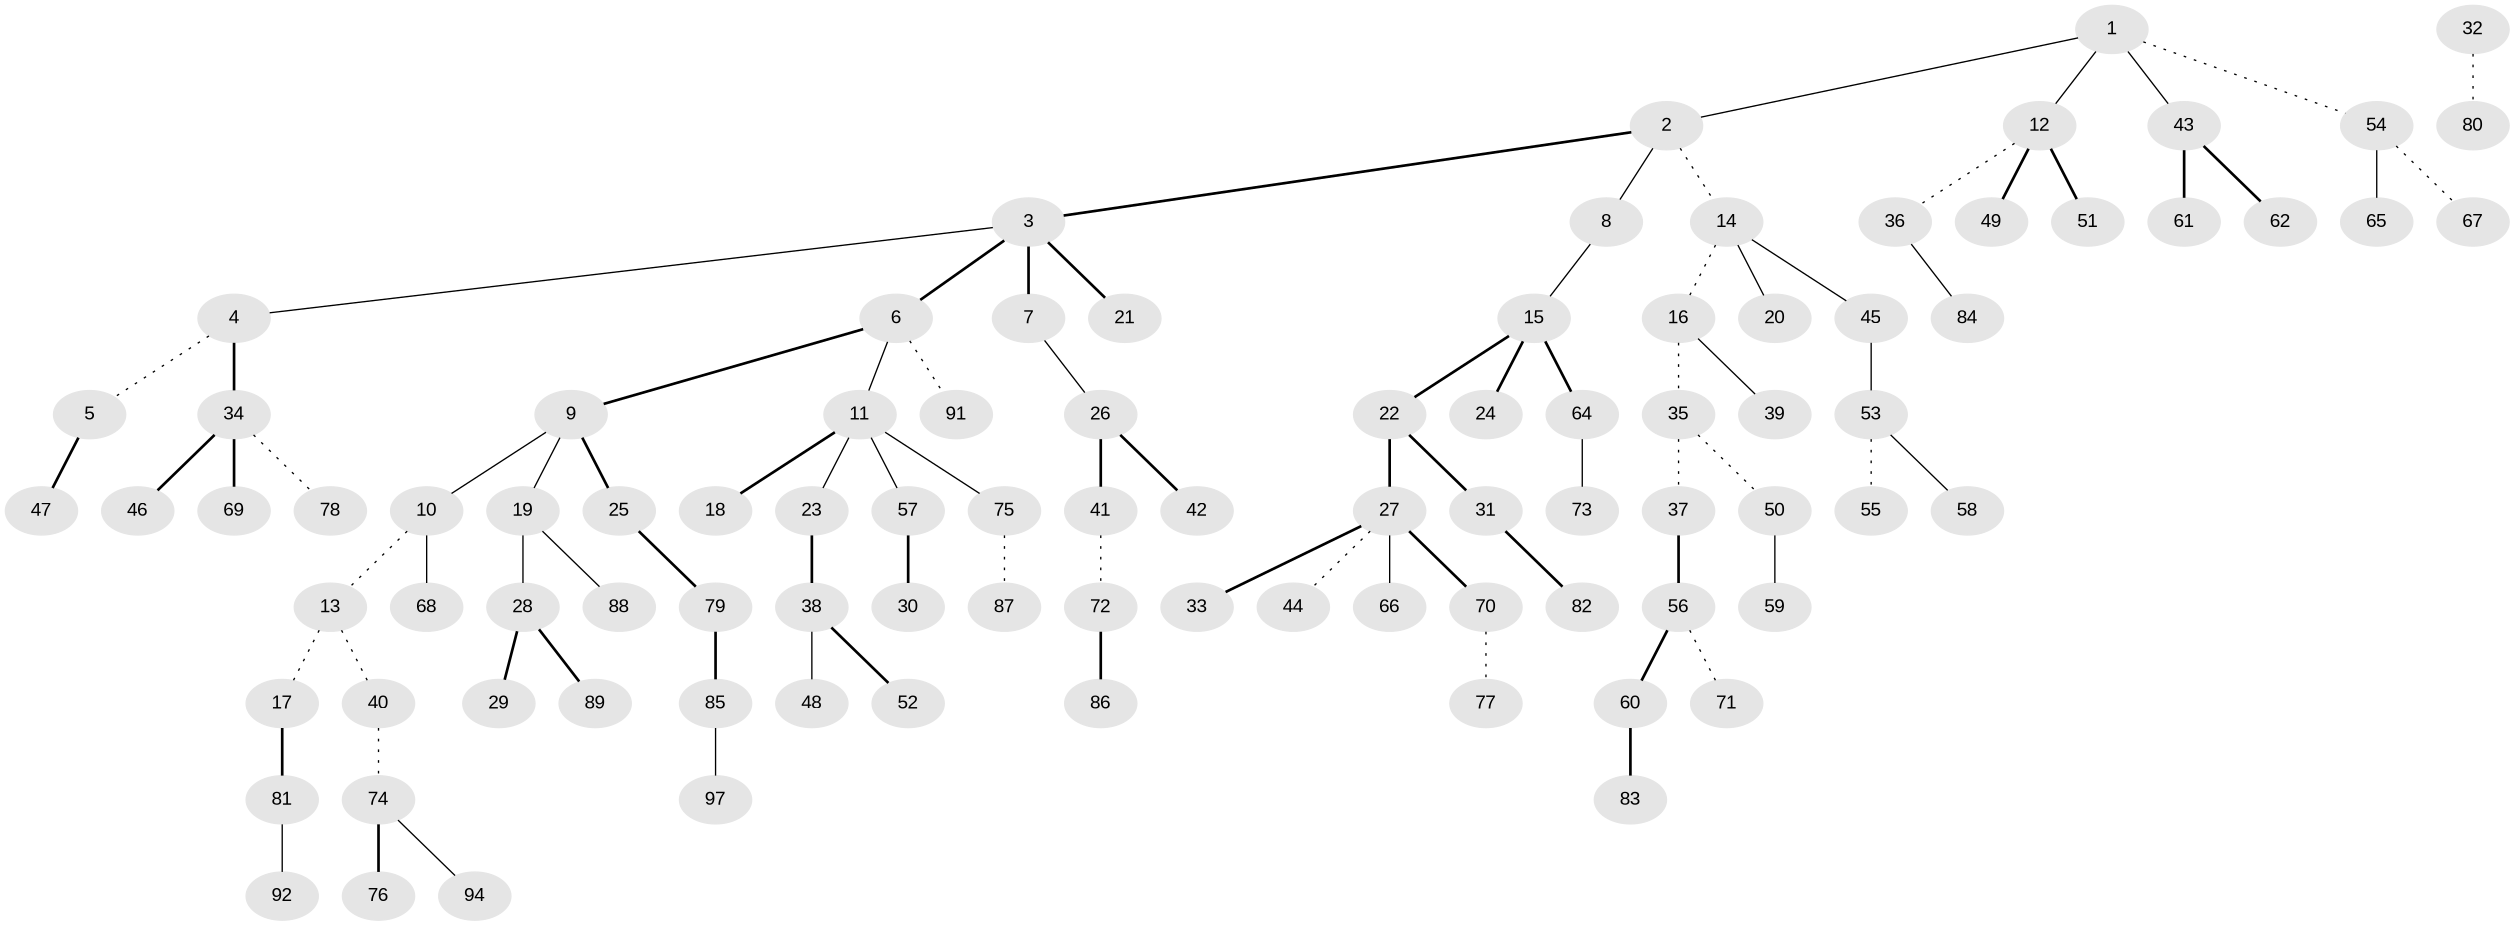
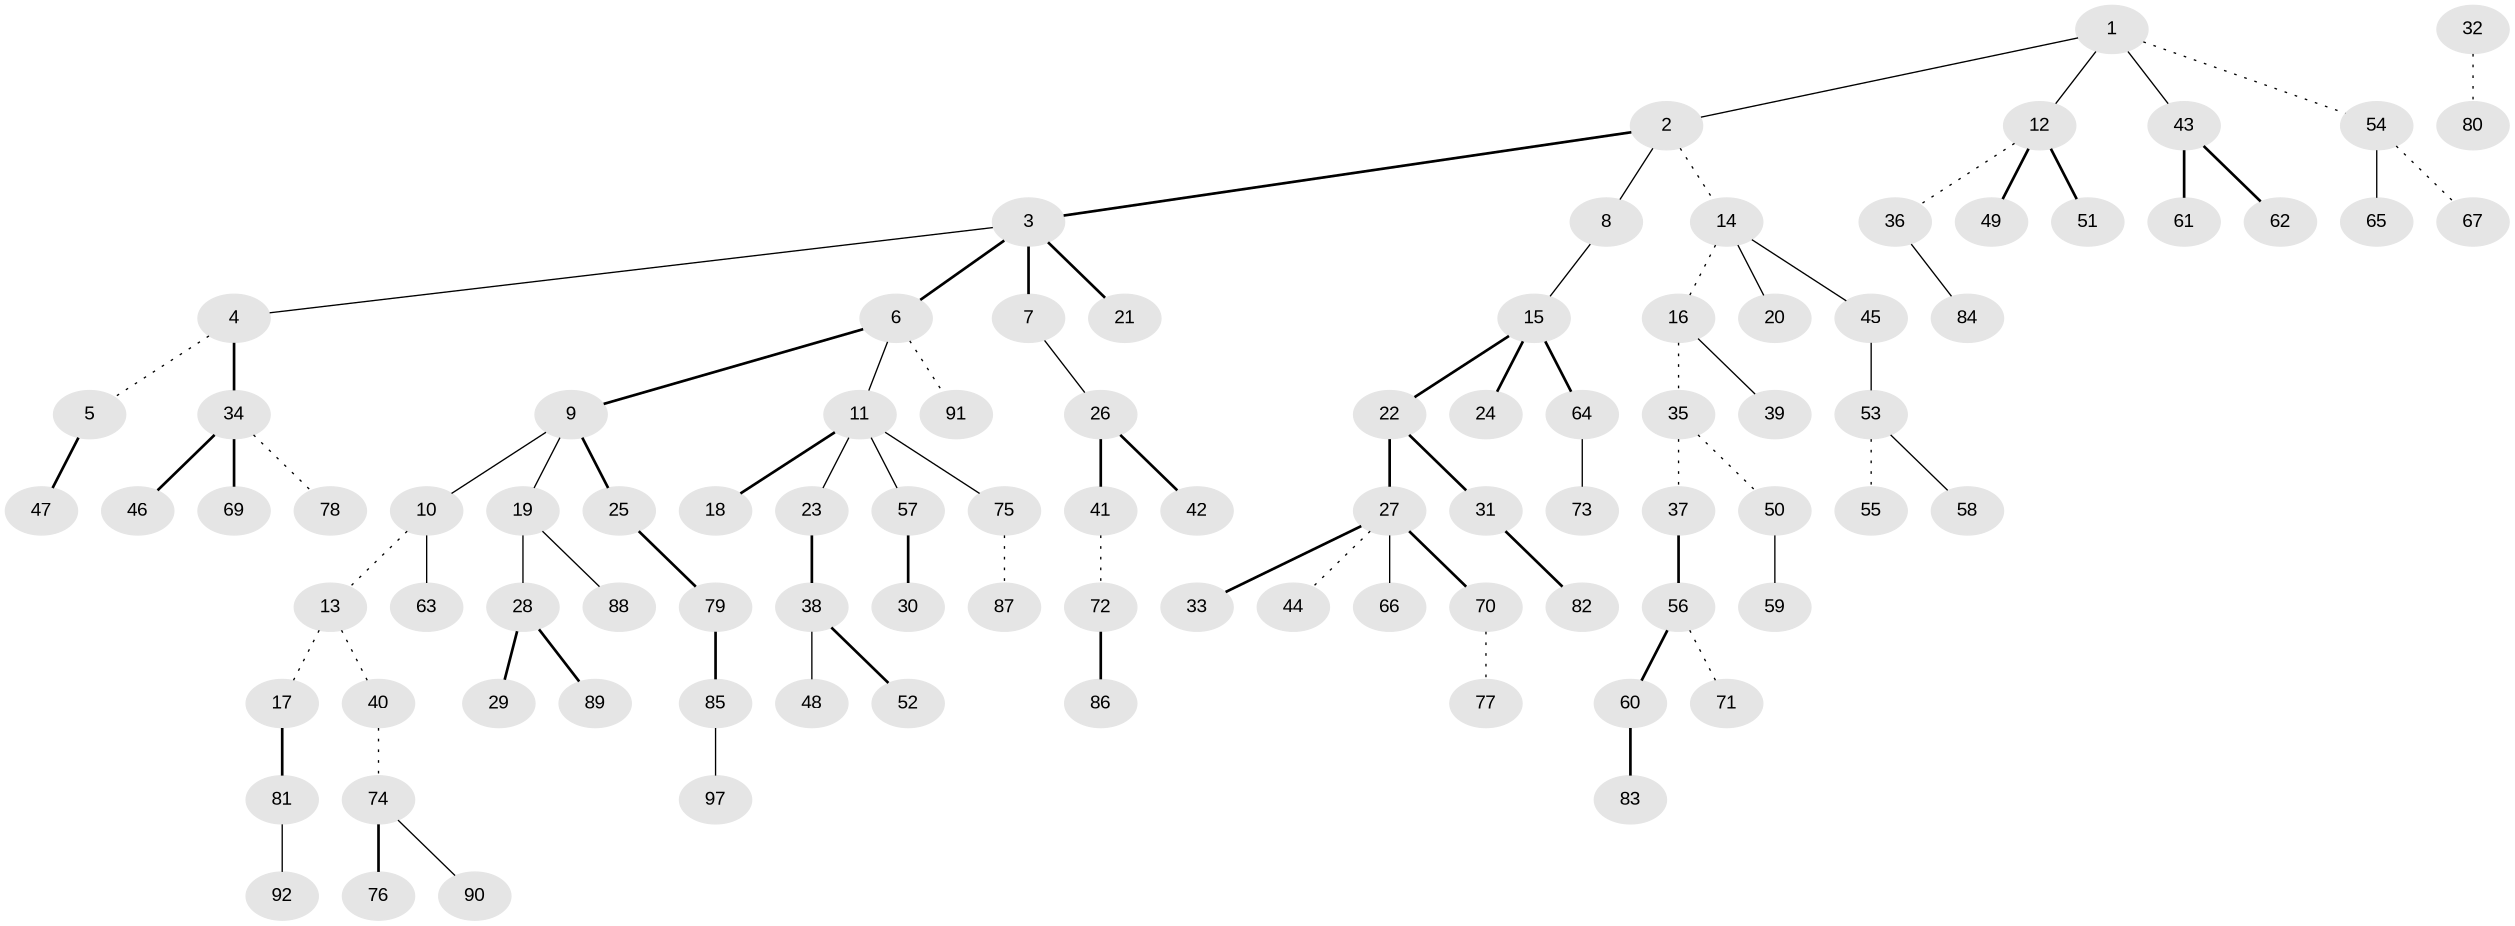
(427, 607) -> (427, 607)
(475, 896) -> (475, 896)
